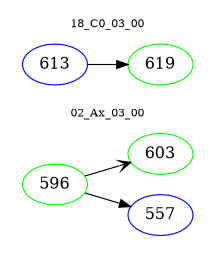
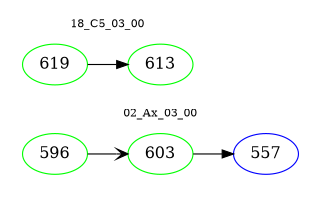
(108, 24) -> (108, 24)
(55, 65) -> (160, 65)
(102, 65) -> (102, 65)
(102, 198) -> (208, 154)
